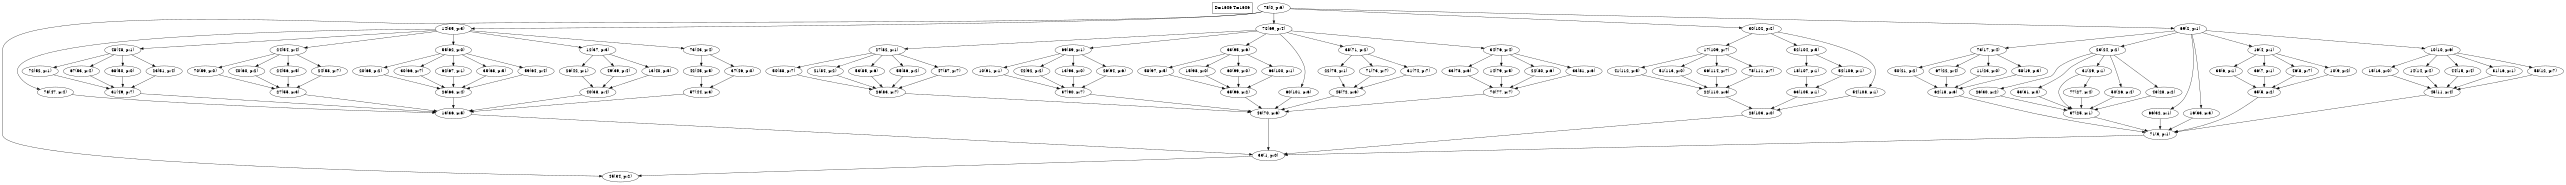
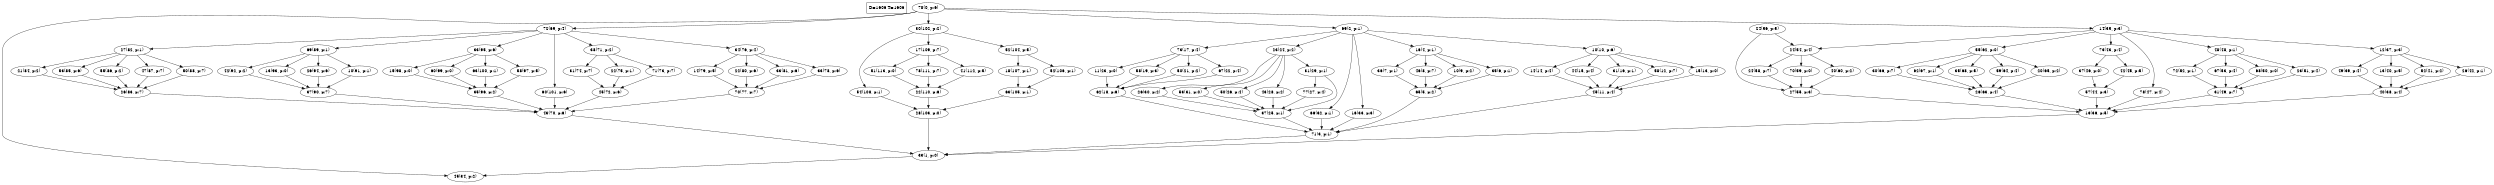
(288, 59) -> (1783, 39)
(1717, 71) -> none
none -> (2432, 71)
